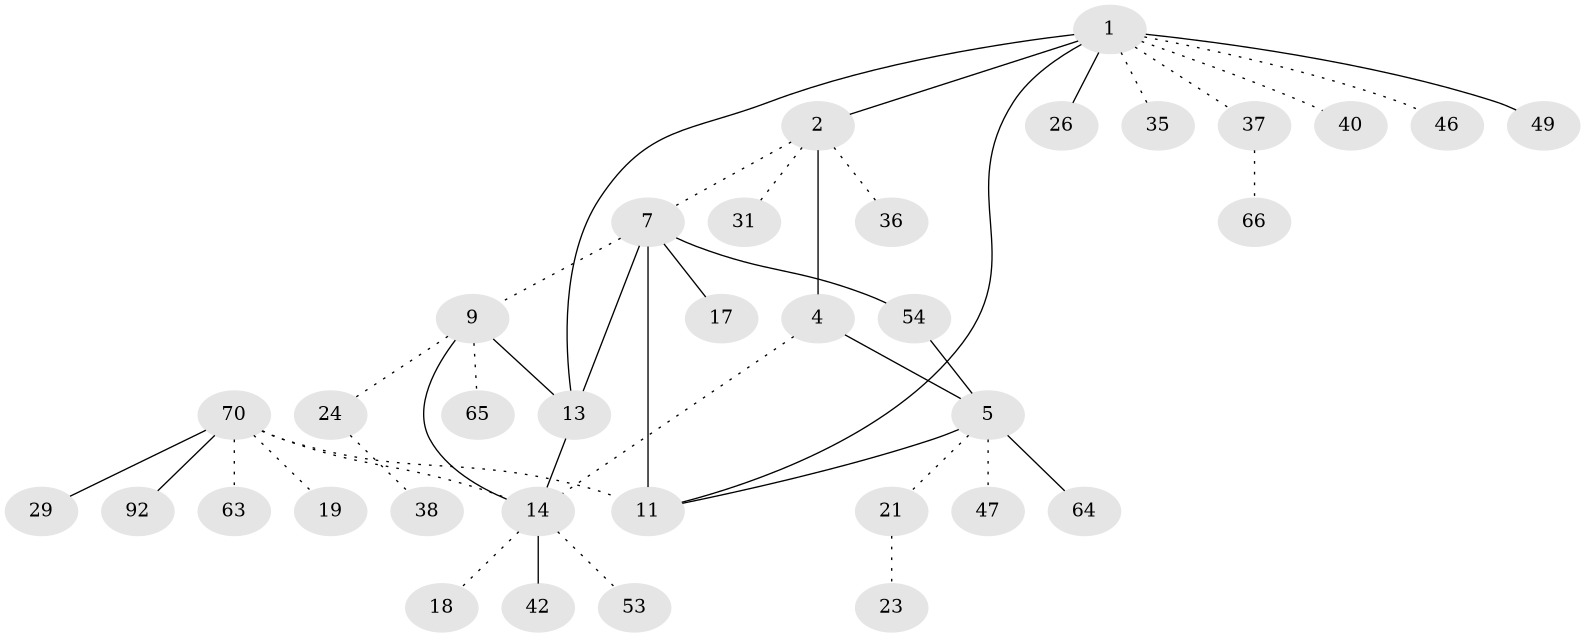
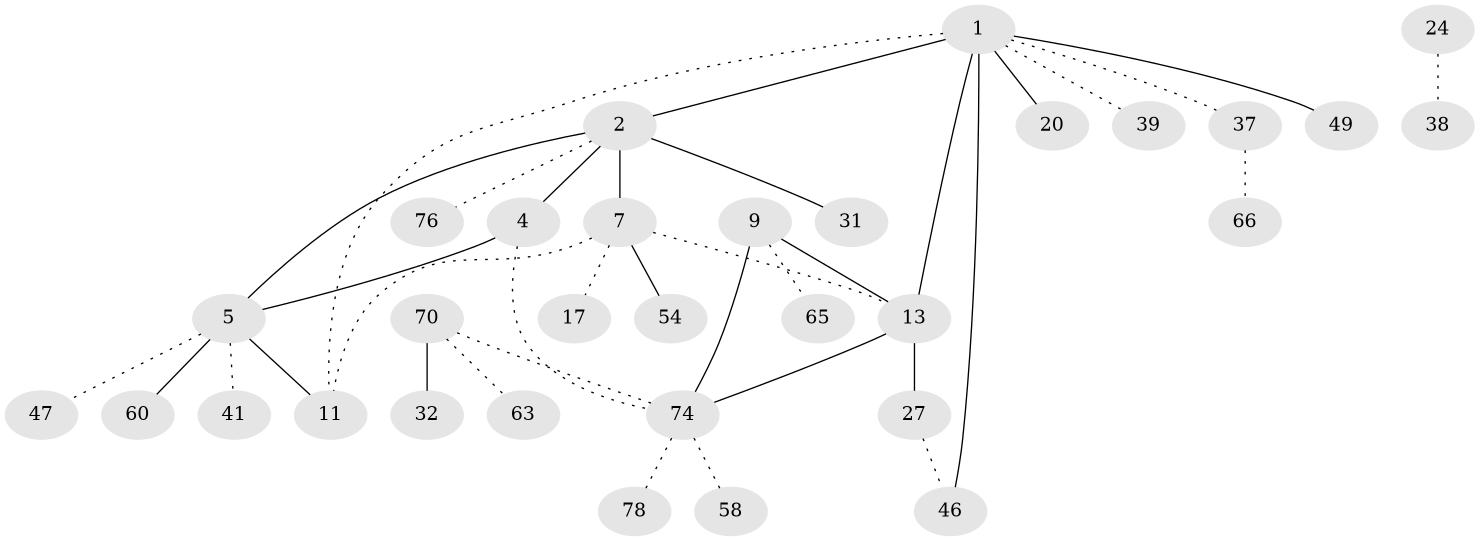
(1284, 68) -> (974, 271)
(1062, 126) -> (1052, 126)
(1158, 126) -> (1149, 126)
(1351, 126) -> none
(733, 174) -> (620, 174)
(781, 174) -> (738, 171)
(892, 222) -> (427, 222)
(685, 270) -> (597, 270)
(560, 271) -> none
(611, 318) -> (771, 265)
(966, 337) -> (550, 108)
(402, 367) -> none
(648, 367) -> (462, 260)
(952, 368) -> (402, 187)
none -> (914, 415)
(439, 466) -> none
(42, 511) -> none
(138, 511) -> (427, 415)
(331, 511) -> none
(538, 511) -> (683, 415)
(892, 511) -> (234, 415)
(1084, 511) -> (138, 415)
(442, 608) -> (635, 511)
(538, 608) -> none
(635, 608) -> (731, 511)
(892, 608) -> none
